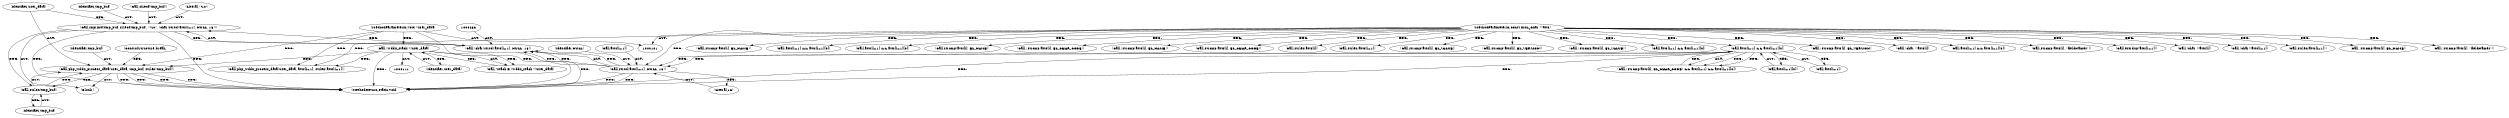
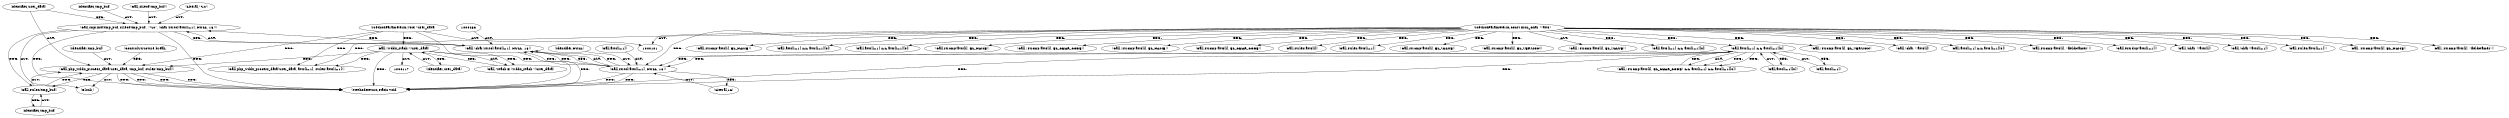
(1565, 38) -> (1565, 38)
none -> (571, 57)
(402, 69) -> (402, 69)
